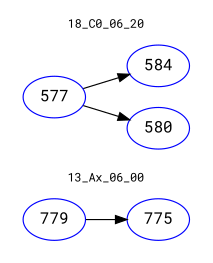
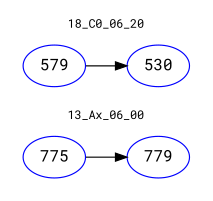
(158, 66) -> none
(54, 97) -> (54, 66)
(158, 128) -> (158, 66)
(101, 220) -> (101, 157)
